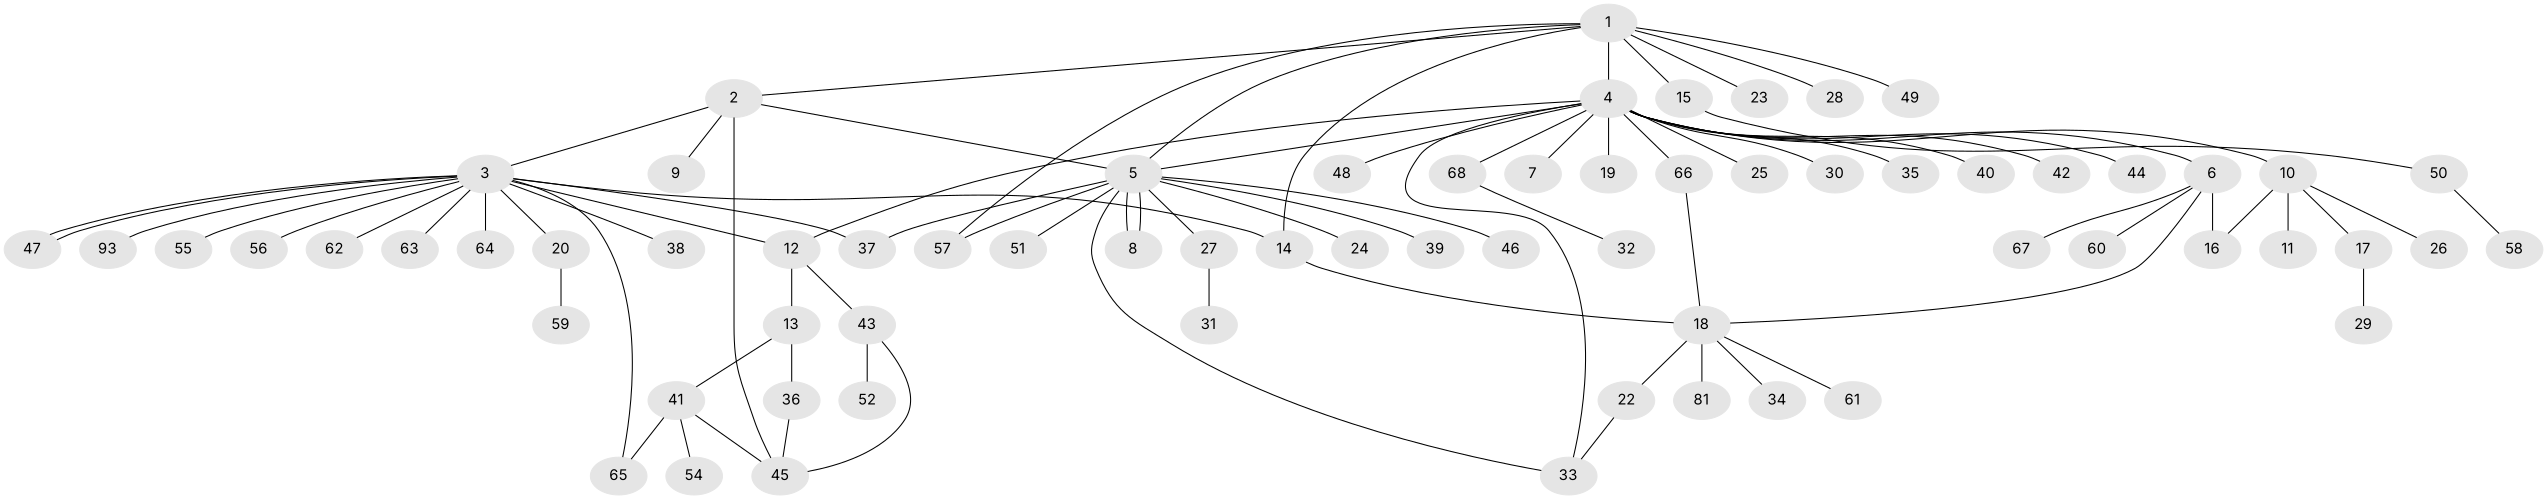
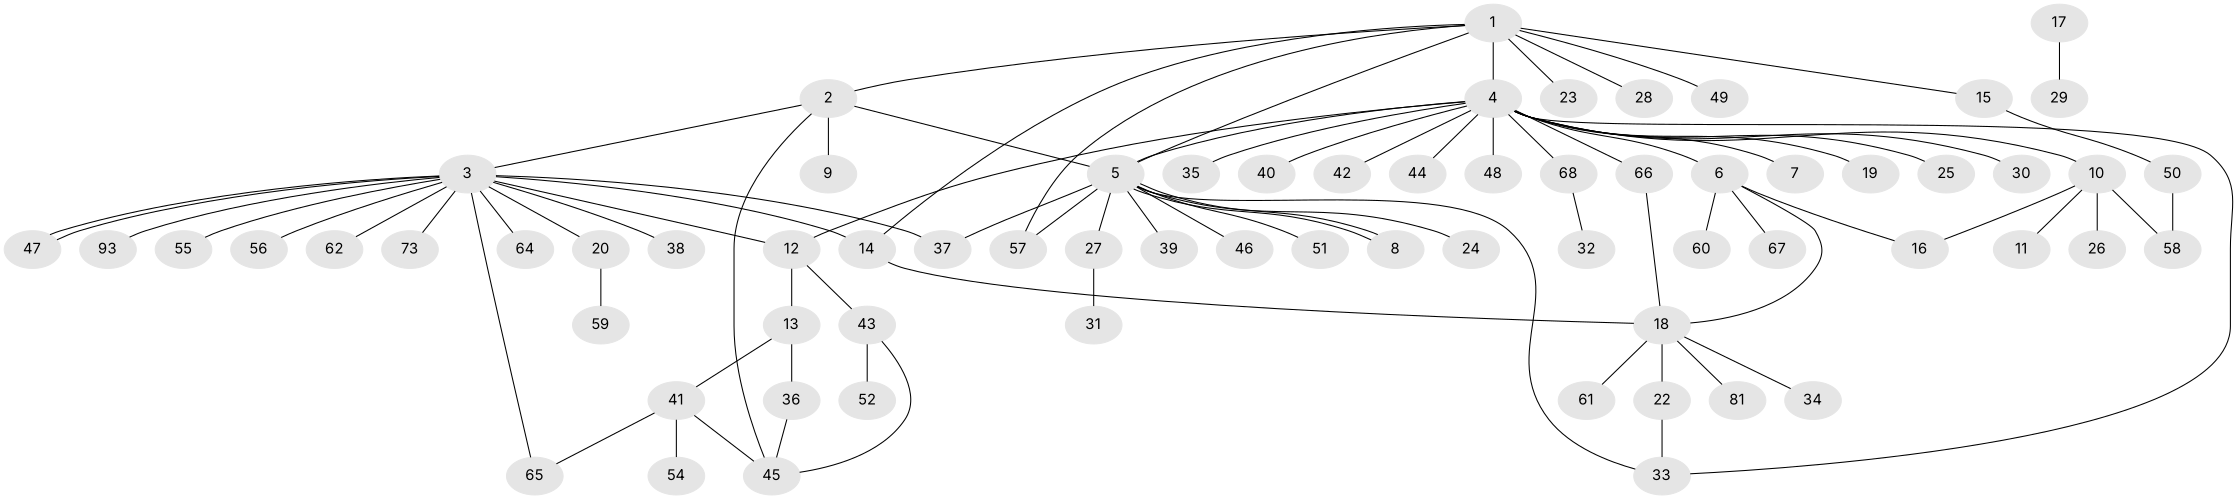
(2326, 212) -> (2135, 212)
(410, 250) -> (410, 250)
